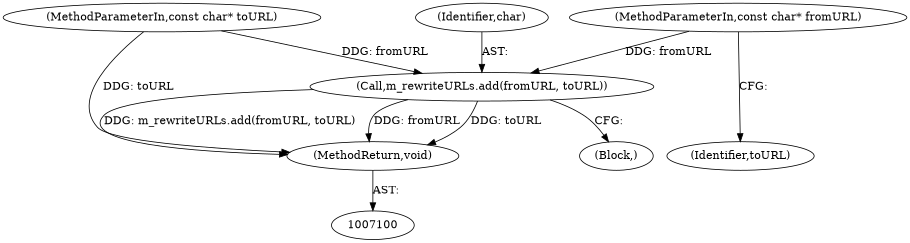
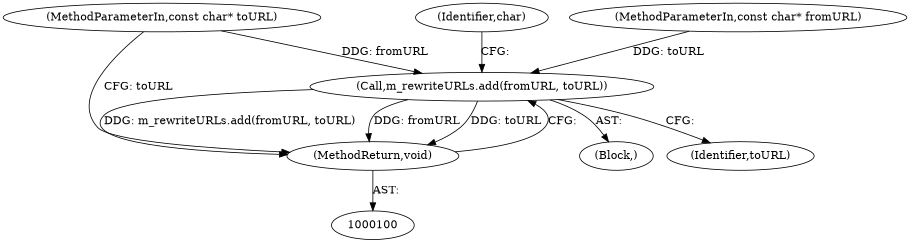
(497, 52) -> (497, 52)
(669, 52) -> (669, 52)
(739, 83) -> (631, 116)
(138, 87) -> (138, 87)
(611, 121) -> (611, 121)
none -> (516, 142)
(373, 225) -> (373, 225)
